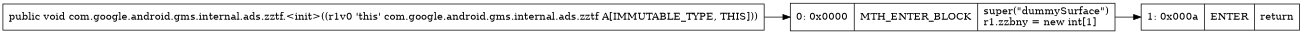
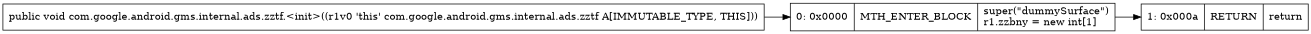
(1229, 17) -> (1234, 17)
